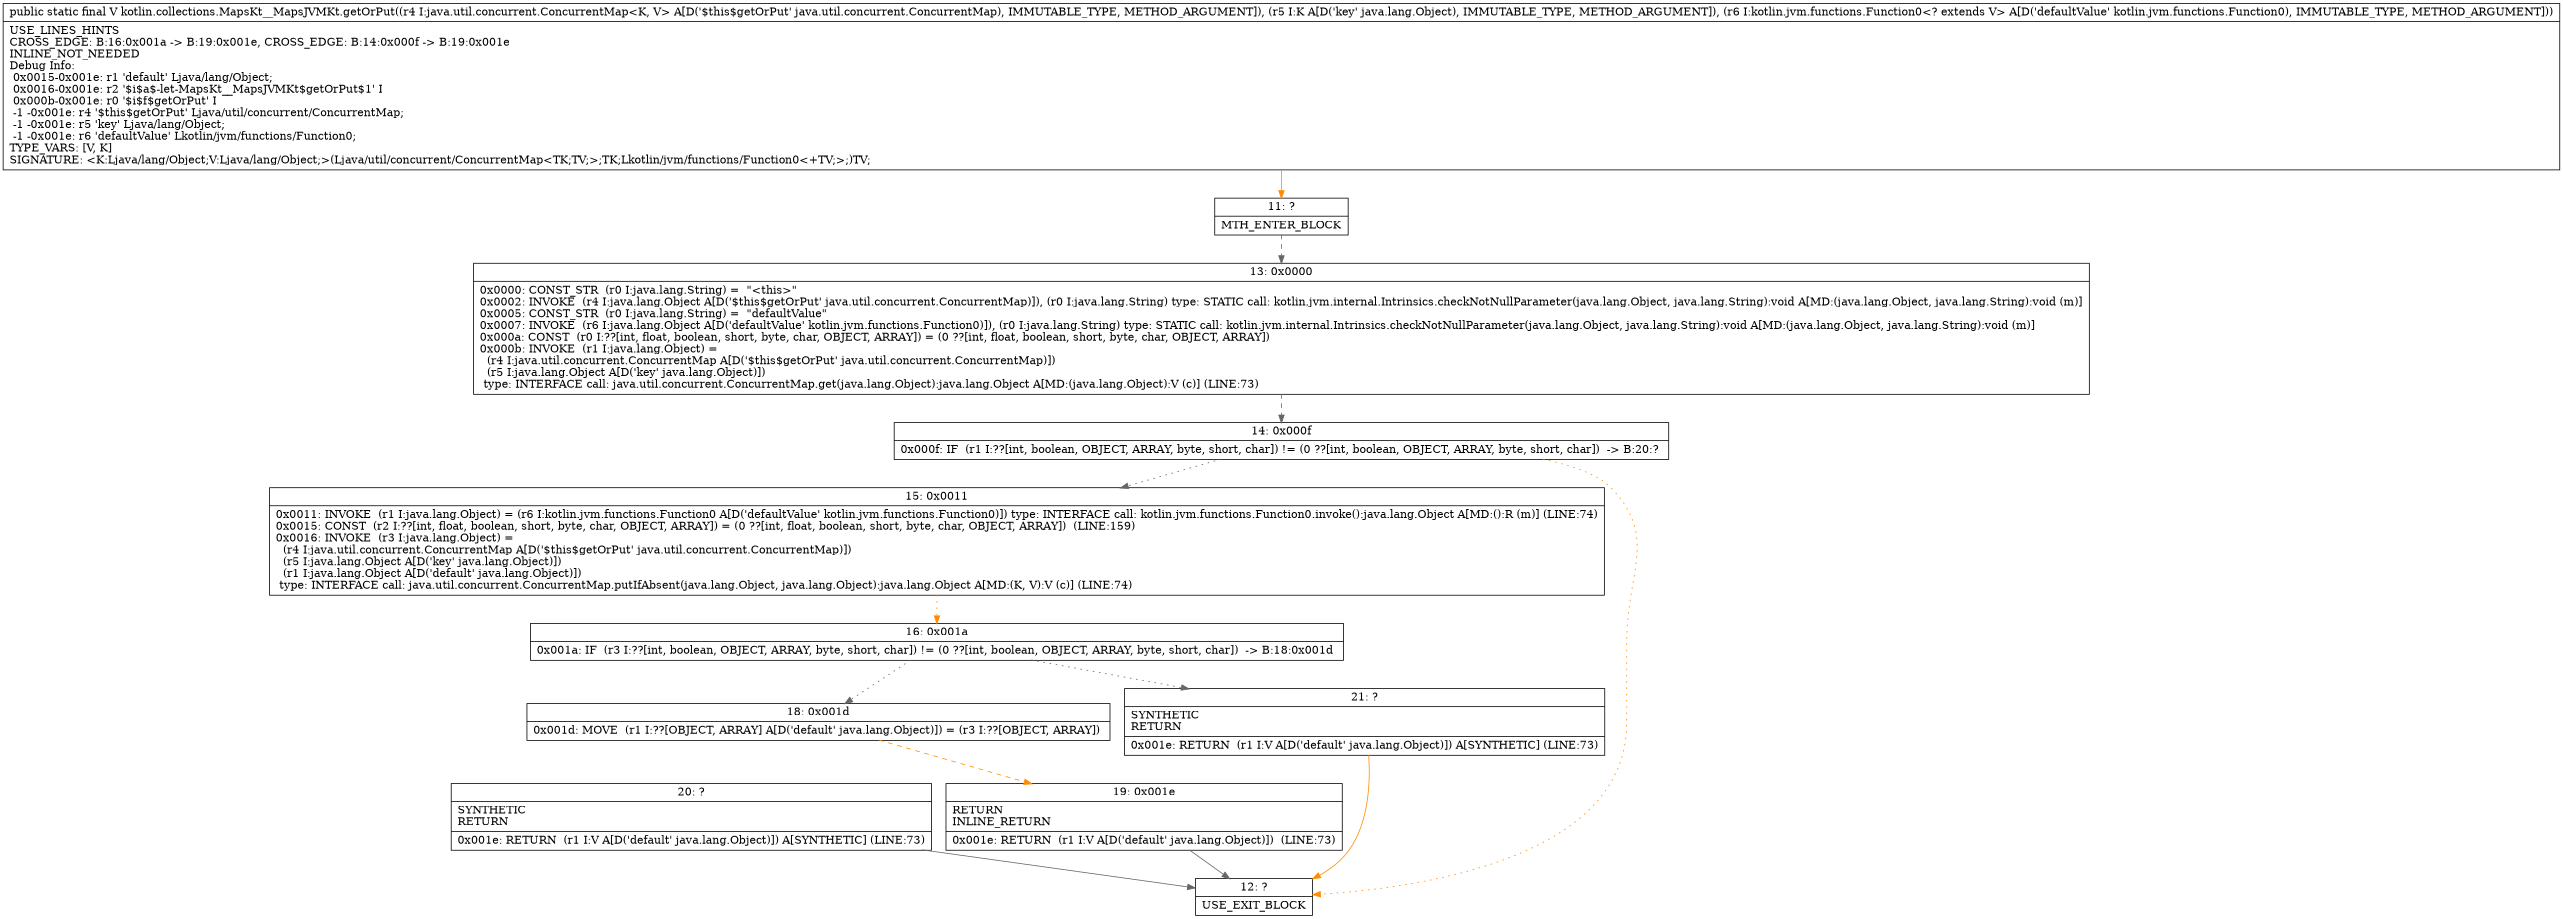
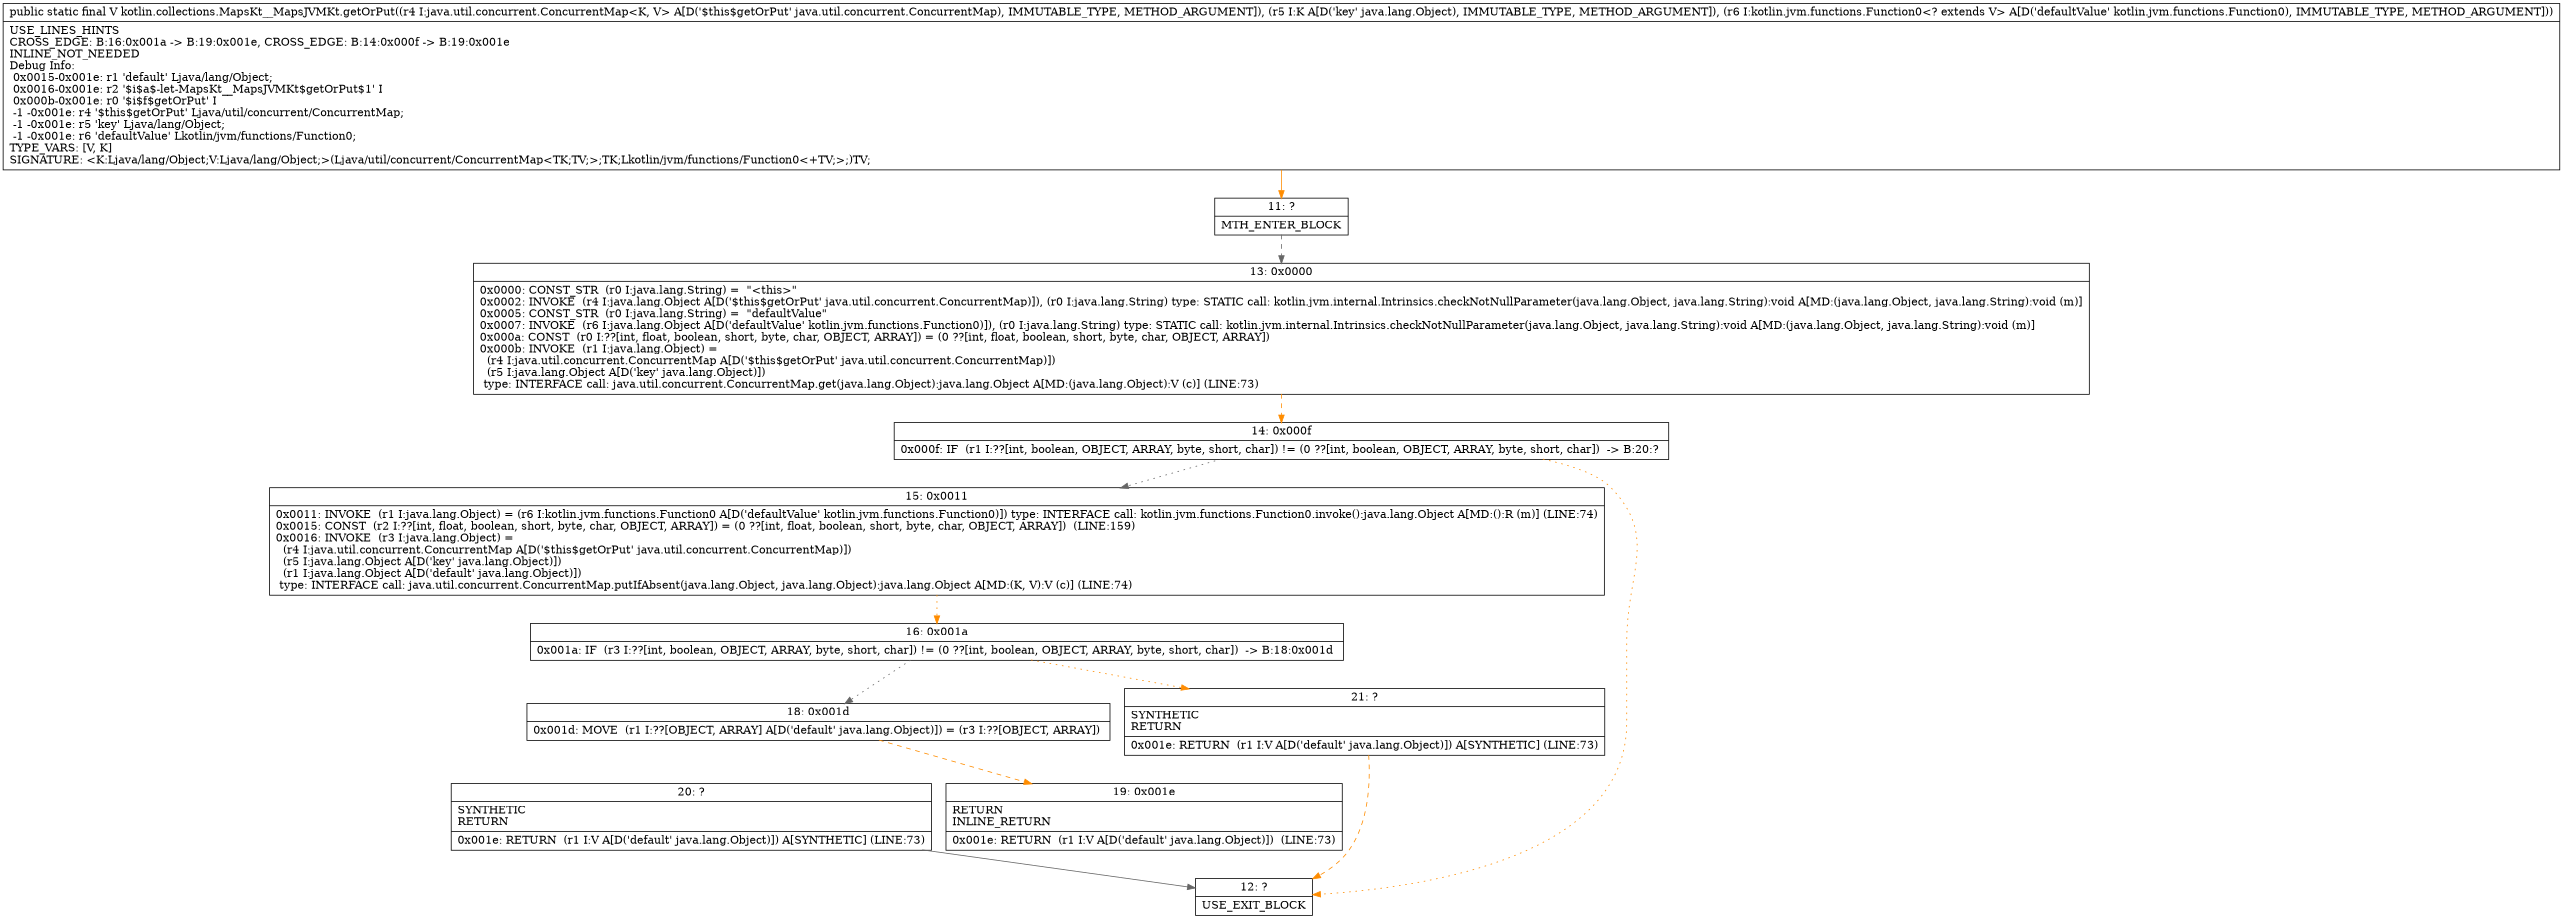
(1281, 404) -> (1281, 404)
(1106, 674) -> (1106, 674)
(1362, 823) -> (1362, 823)
(1206, 862) -> none
